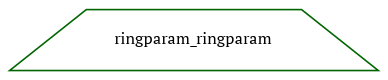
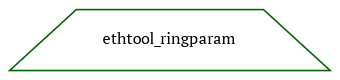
(194, 40) -> (170, 40)
